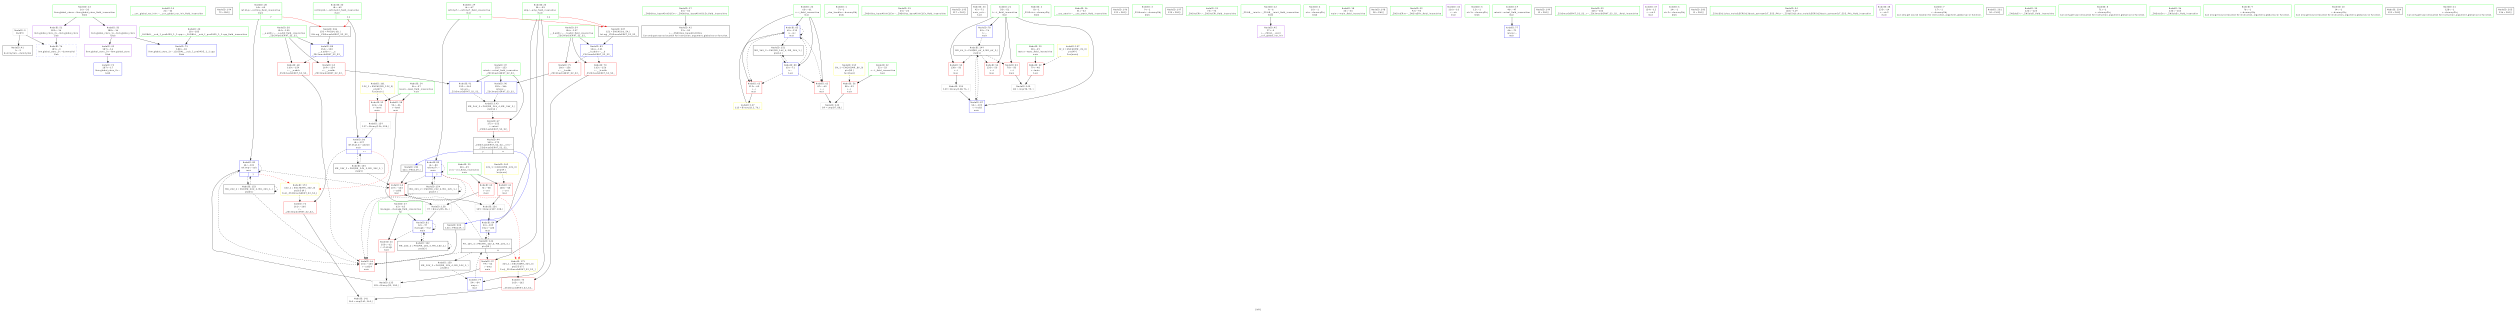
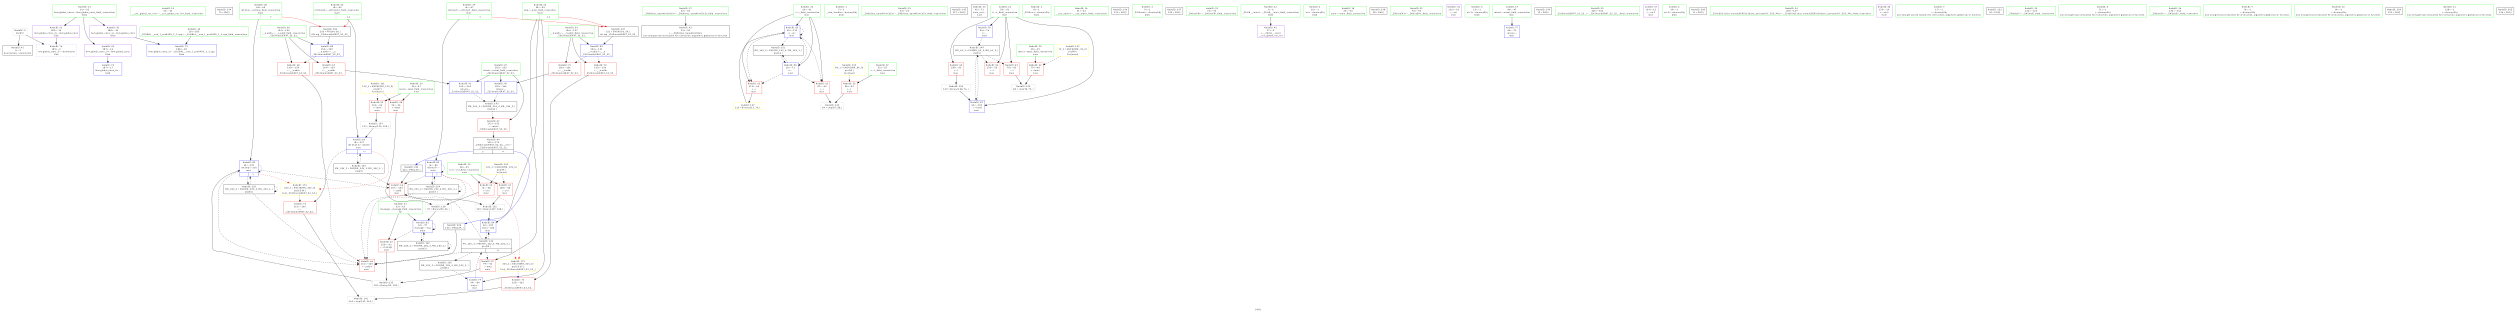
(111, 40) -> (85, 31)
(968, 58) -> none
none -> (494, 178)
(518, 274) -> (518, 274)
